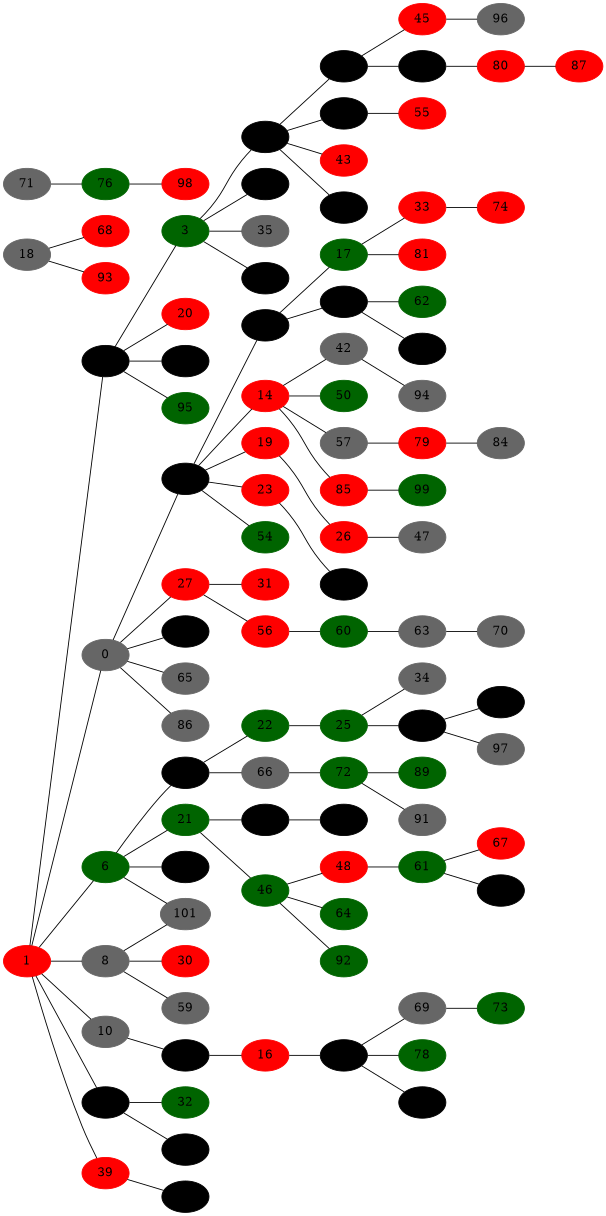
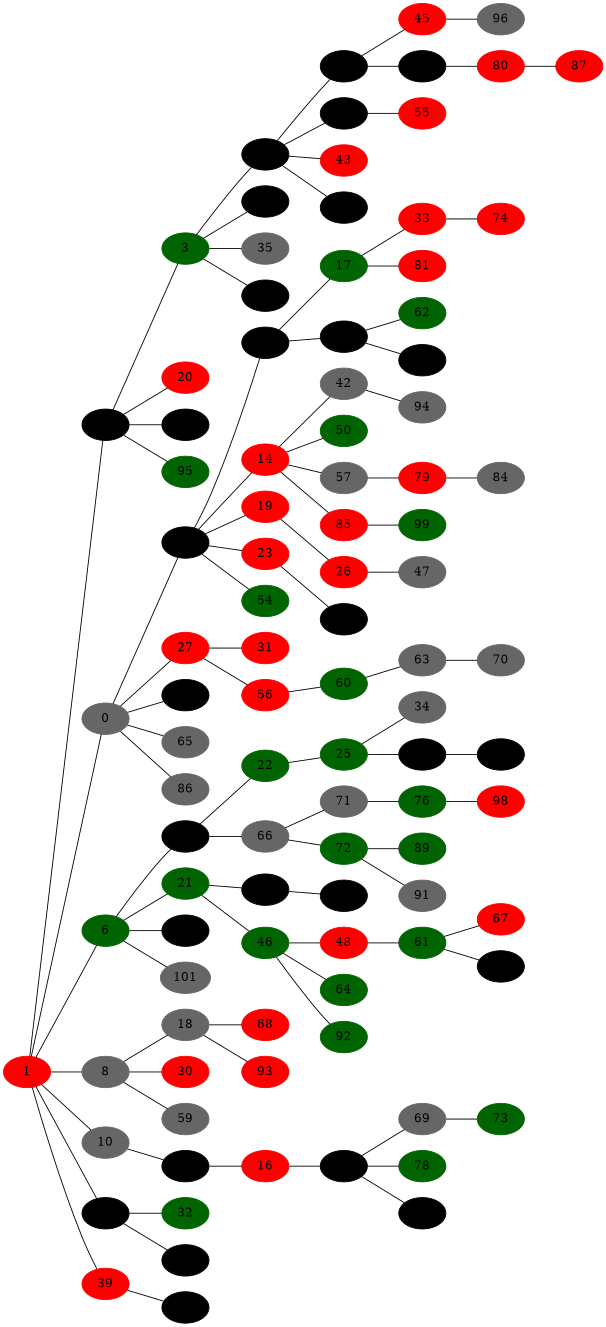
(501, 749) -> none
none -> (305, 819)
(145, 938) -> (146, 1048)
